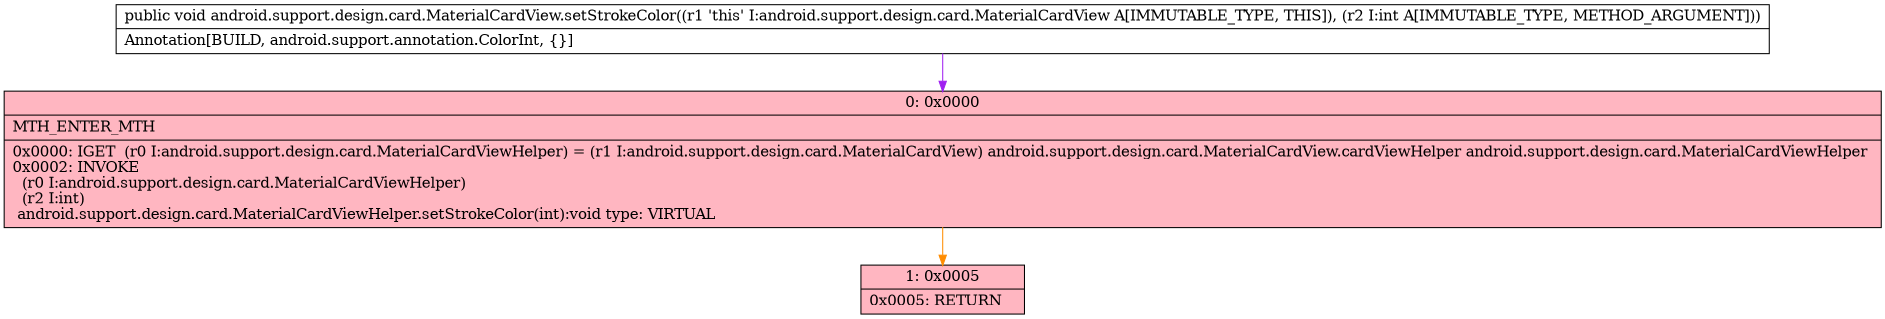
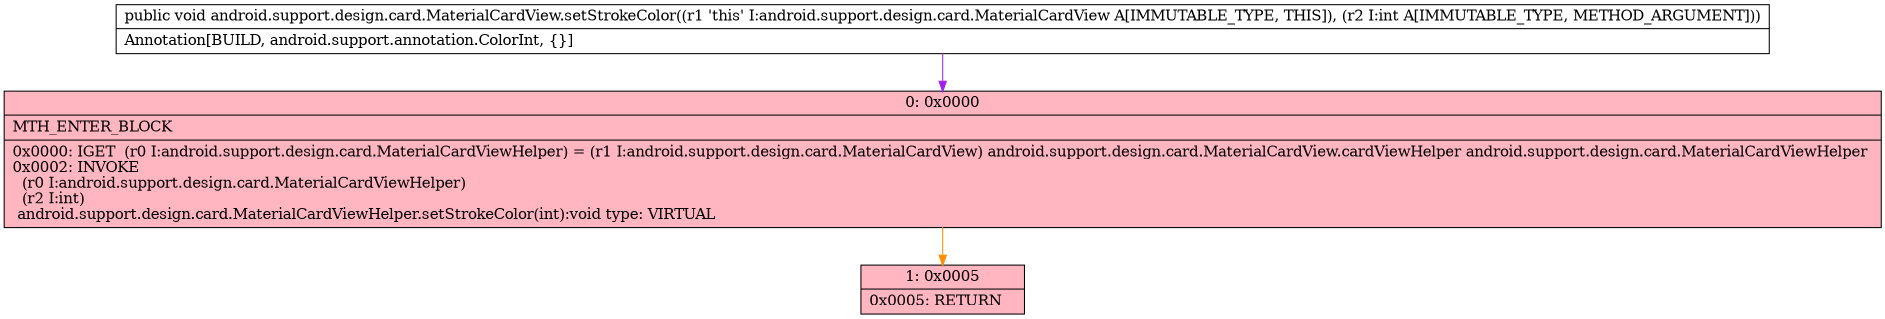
(84, 127) -> (93, 127)
